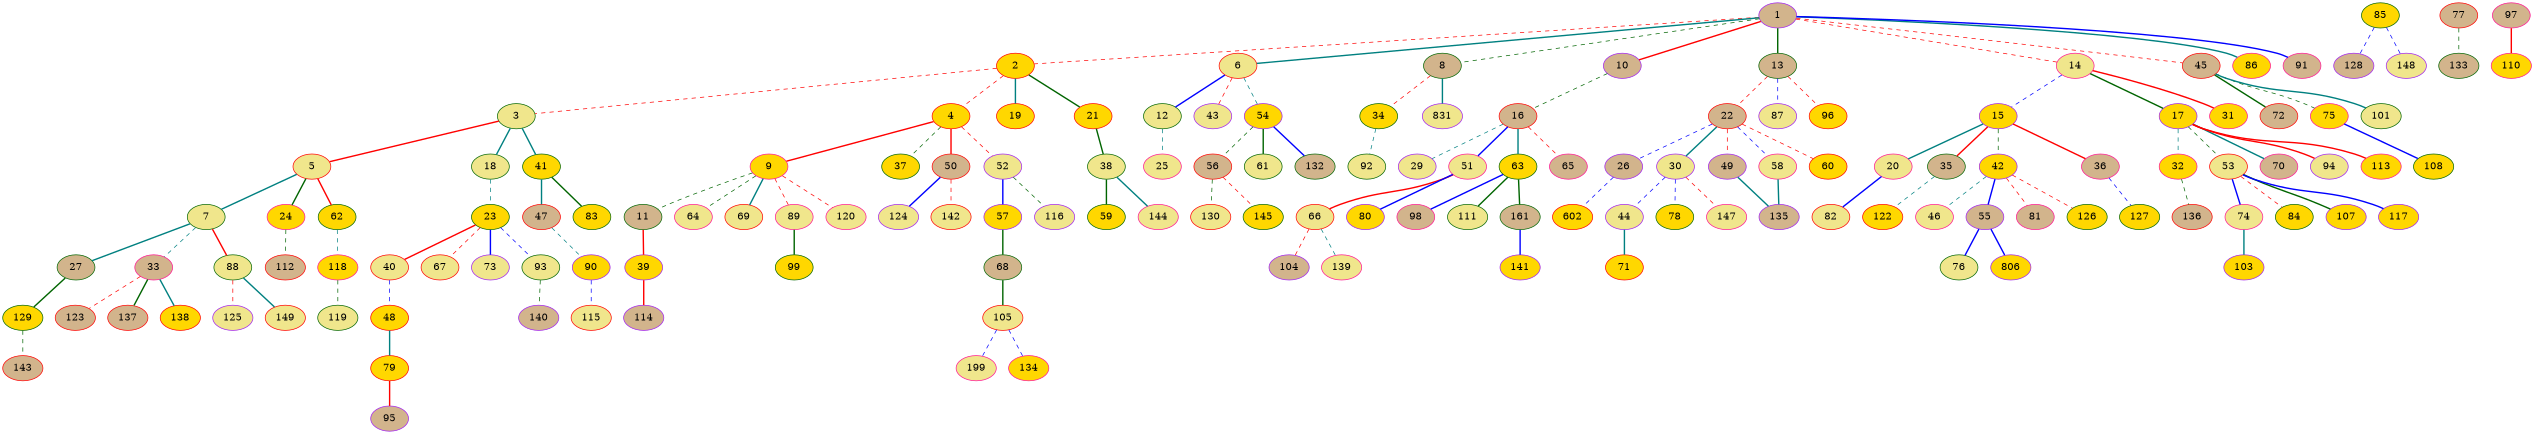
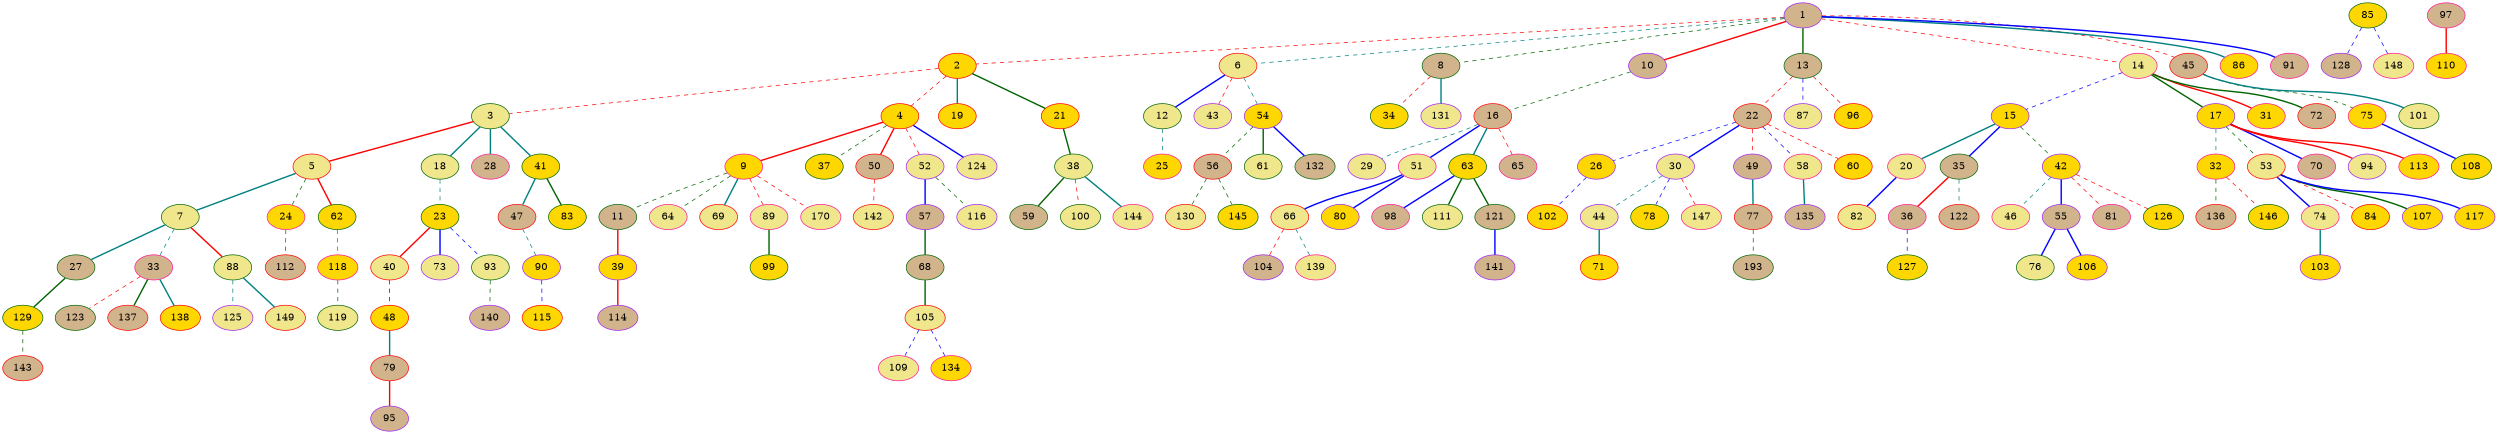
(1508, 41) -> (1520, 41)
(2406, 66) -> (2394, 66)
(2459, 66) -> (1753, 267)
(2240, 91) -> (2227, 91)
(1442, 116) -> (1441, 116)
(1701, 141) -> (1714, 141)
(1972, 141) -> (1985, 141)
(2049, 141) -> (1933, 192)
(2228, 141) -> (2266, 141)
none -> (490, 167)
(1162, 167) -> (1162, 167)
(1367, 167) -> none
(1624, 167) -> (1596, 167)
(299, 192) -> (299, 192)
(925, 192) -> (938, 141)
(1238, 192) -> (1225, 192)
(1391, 192) -> (1354, 192)
(1650, 192) -> (1637, 192)
(1753, 192) -> (1753, 192)
(846, 217) -> (821, 217)
(1003, 217) -> (925, 217)
none -> (1081, 217)
(1106, 217) -> (1029, 217)
(1520, 217) -> (1495, 217)
(1573, 217) -> (1547, 217)
(1883, 217) -> (1959, 217)
none -> (2268, 217)
(2294, 217) -> (2371, 217)
(440, 267) -> none
(1520, 267) -> (1495, 267)
(2011, 267) -> (2087, 267)
(233, 293) -> (233, 293)
(75, 318) -> (75, 318)
(591, 318) -> (542, 318)
(390, 368) -> (390, 368)
(976, 368) -> (899, 368)
